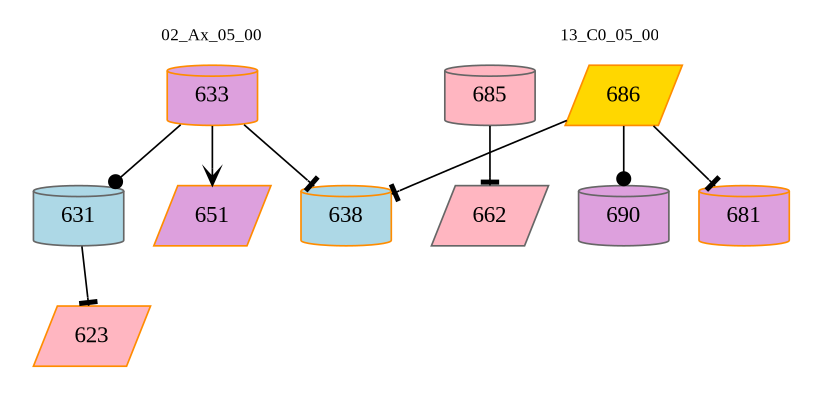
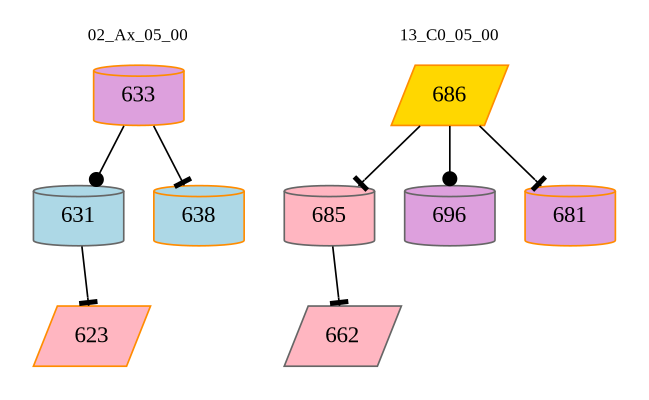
(479, 157) -> (392, 153)
(212, 216) -> none
(624, 216) -> (450, 216)
